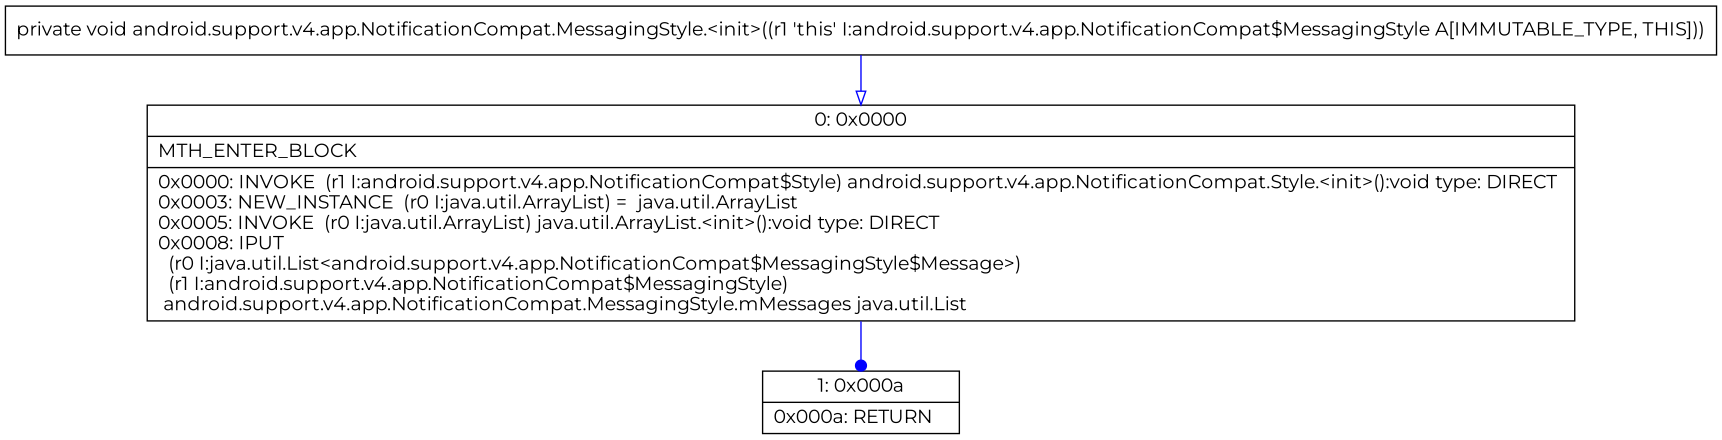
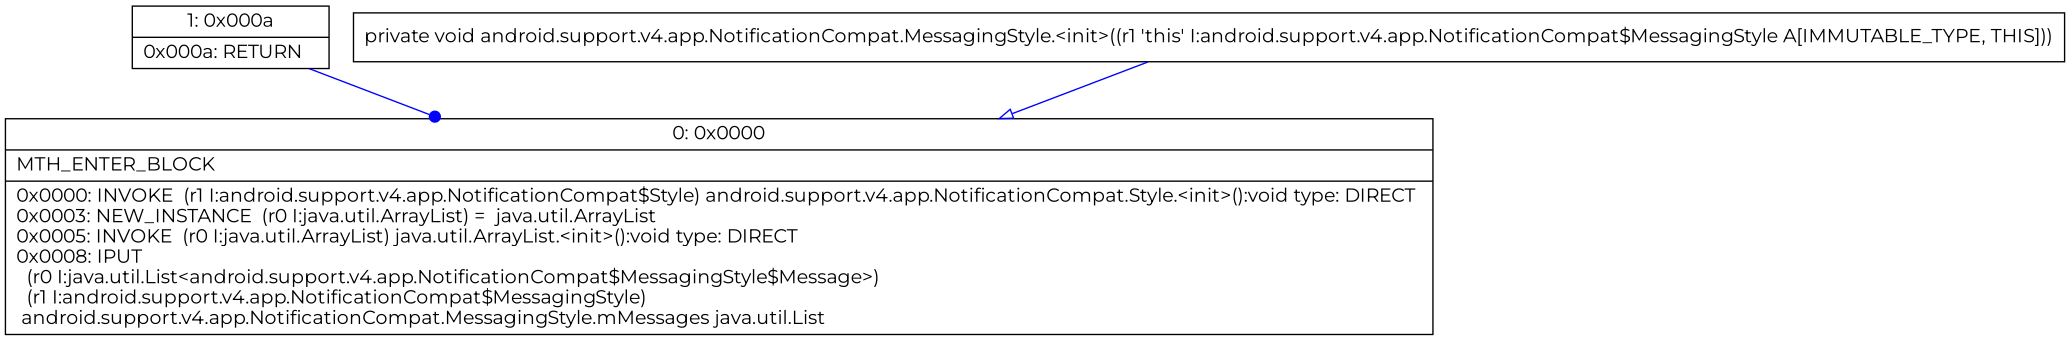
(861, 341) -> (369, 92)
